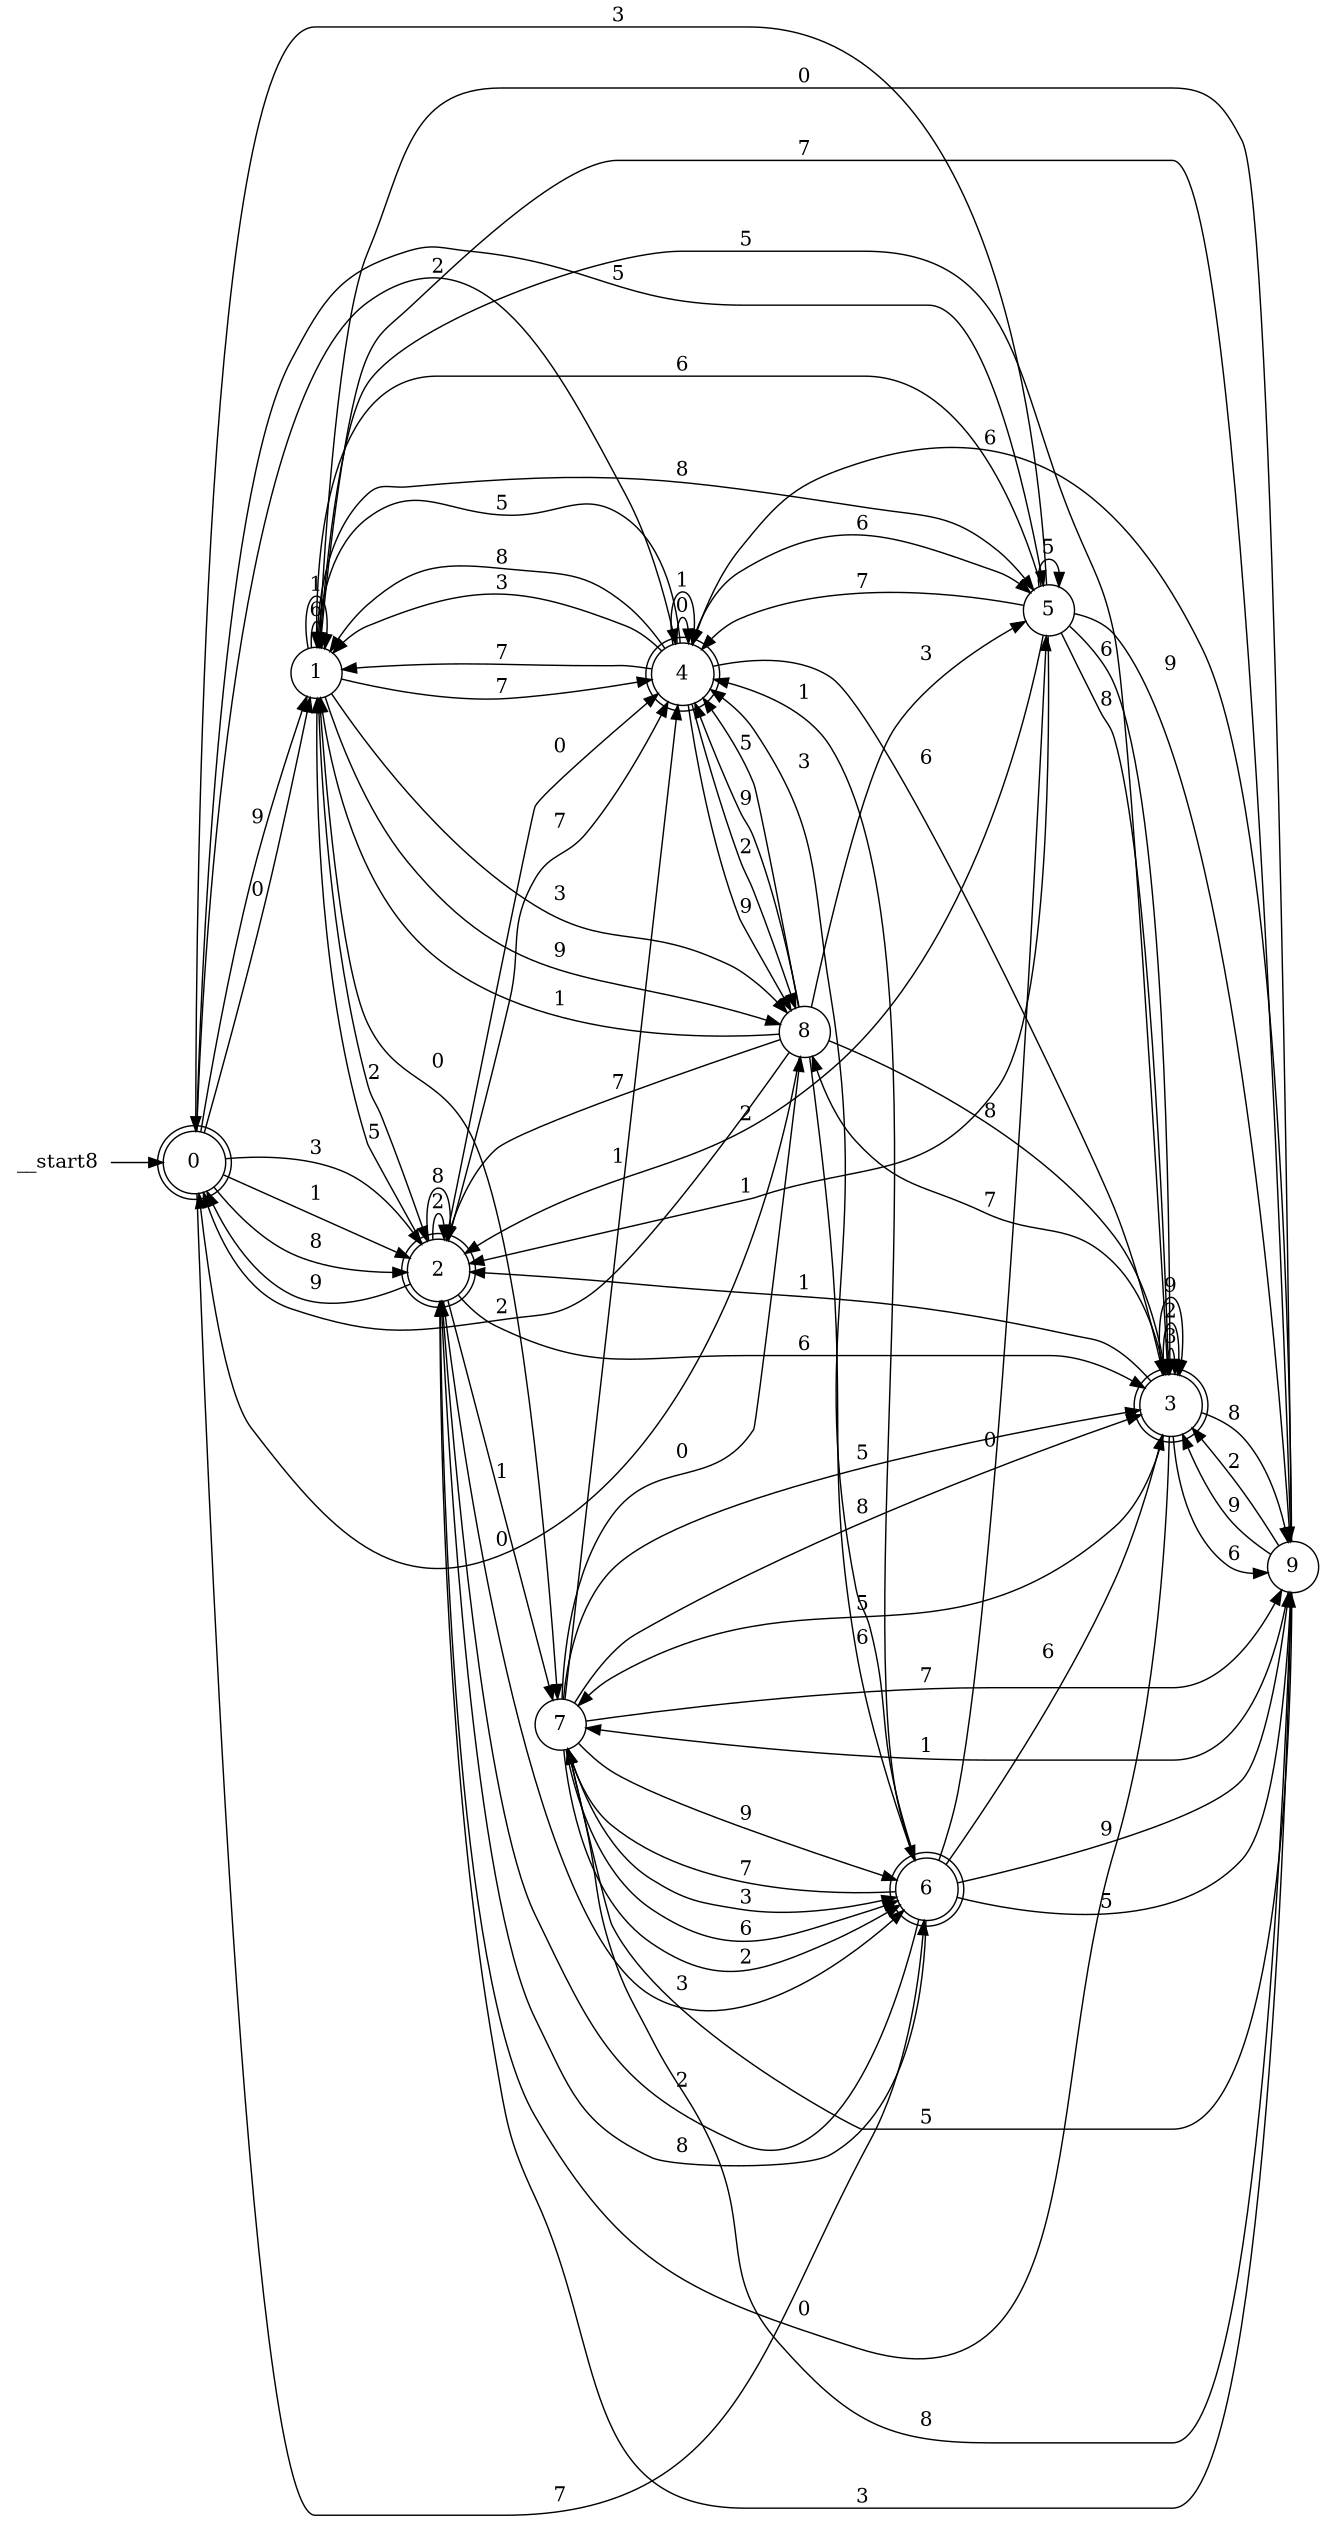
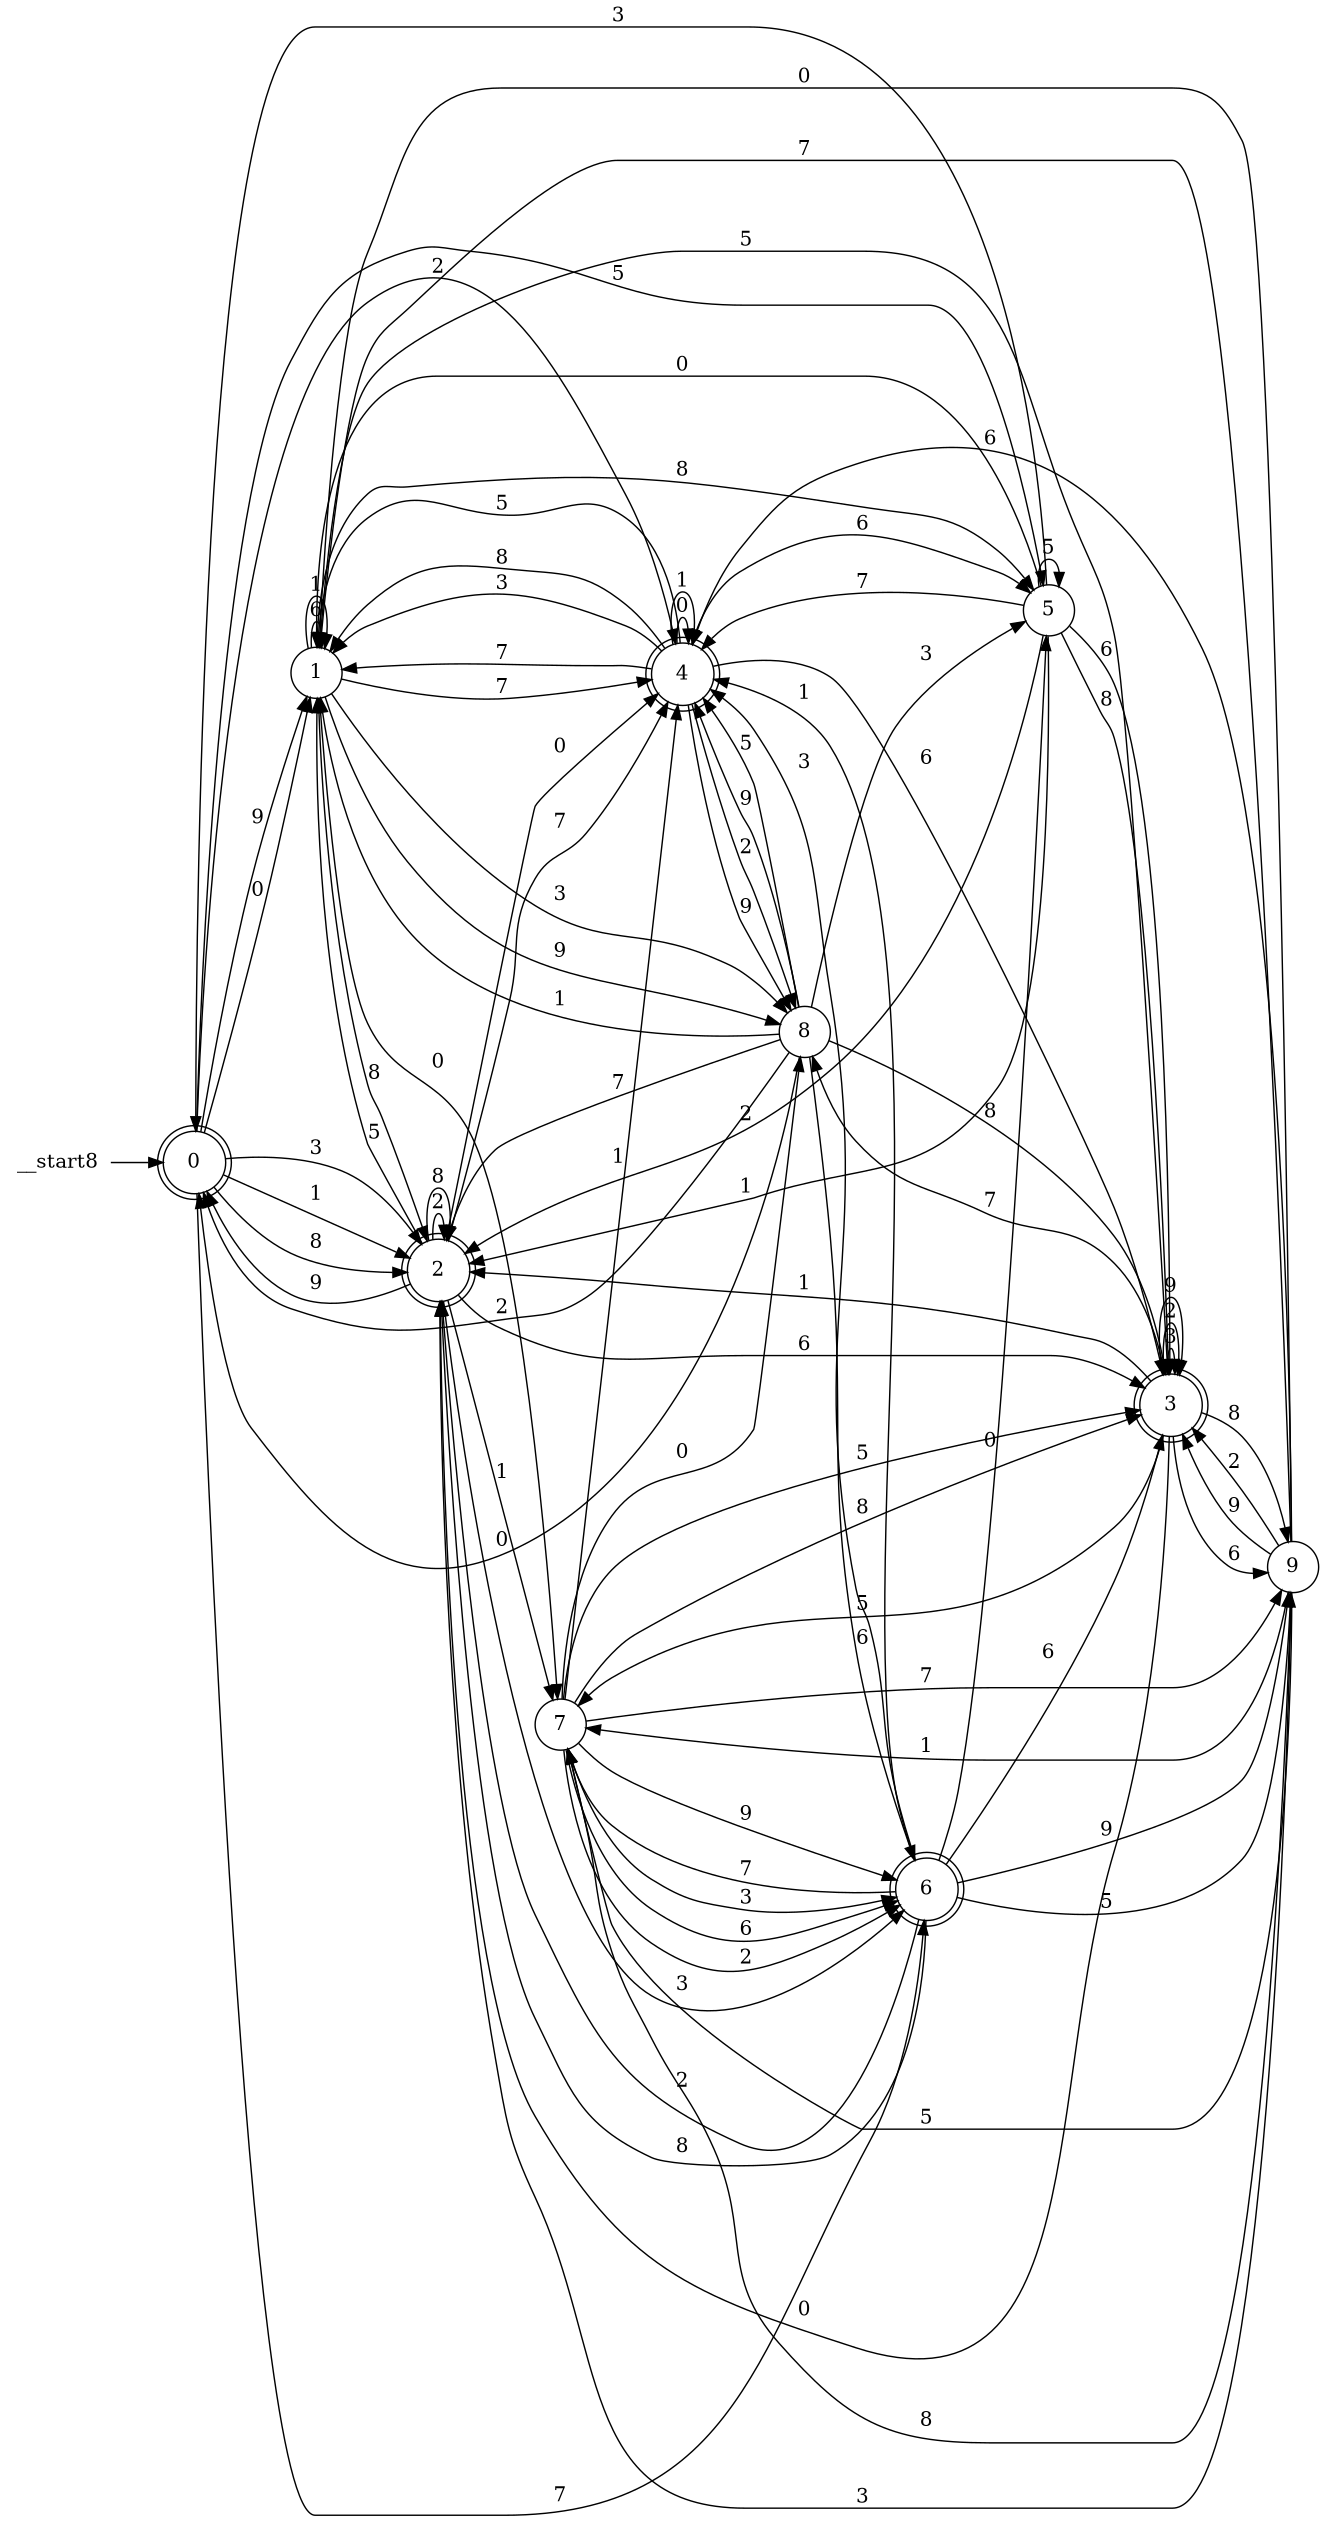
(683, 366) -> (683, 366)
(1237, 1049) -> none
(375, 1074) -> (375, 1074)
